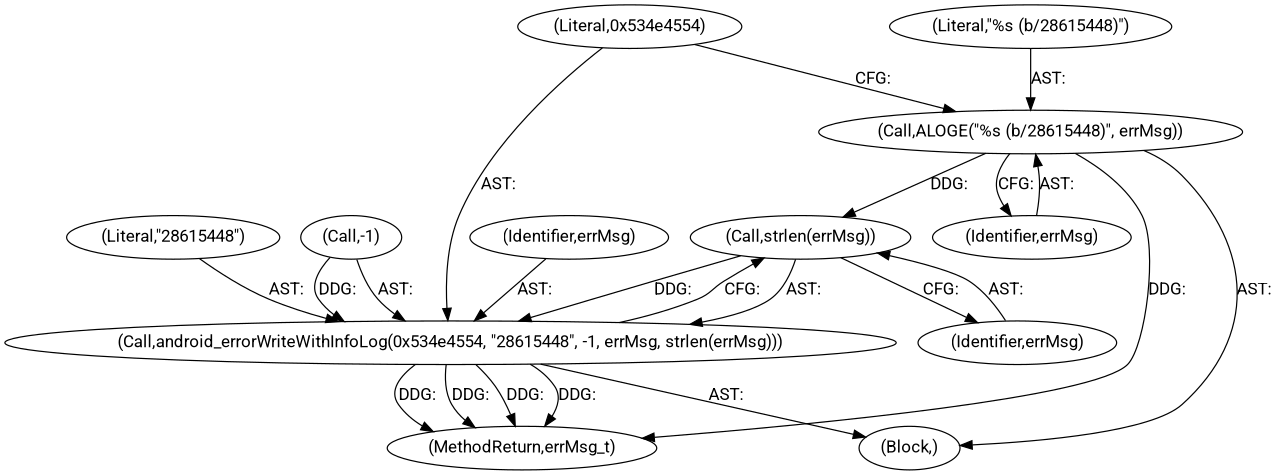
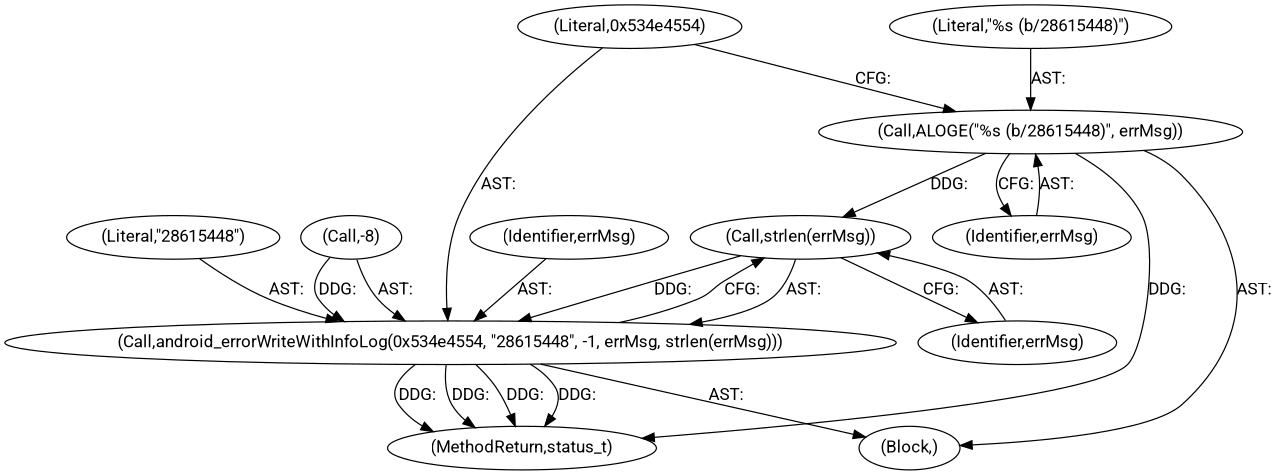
(351, 237) -> (351, 237)
(522, 448) -> (522, 448)
